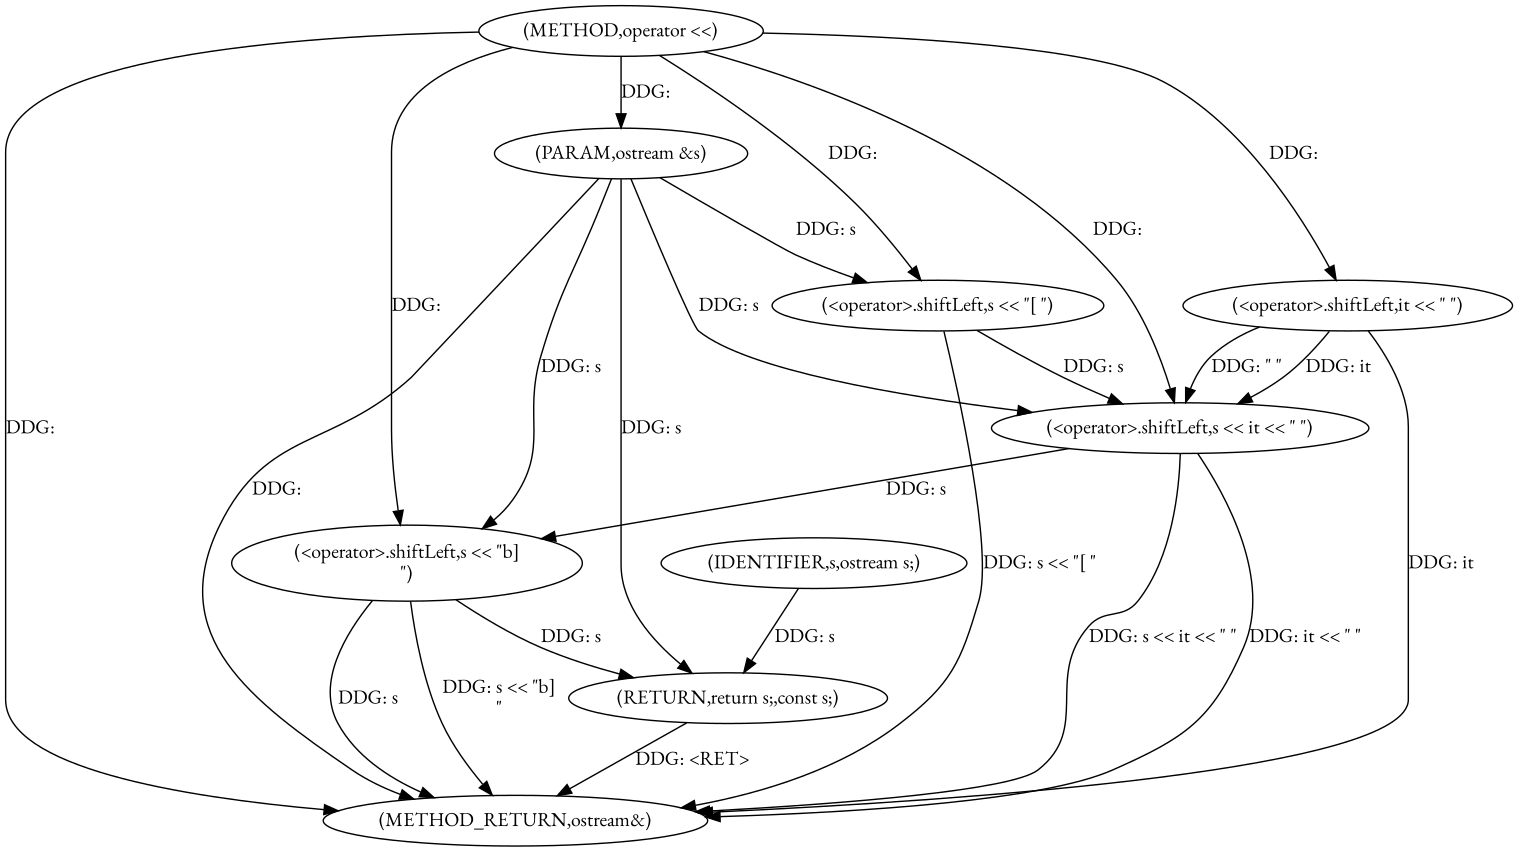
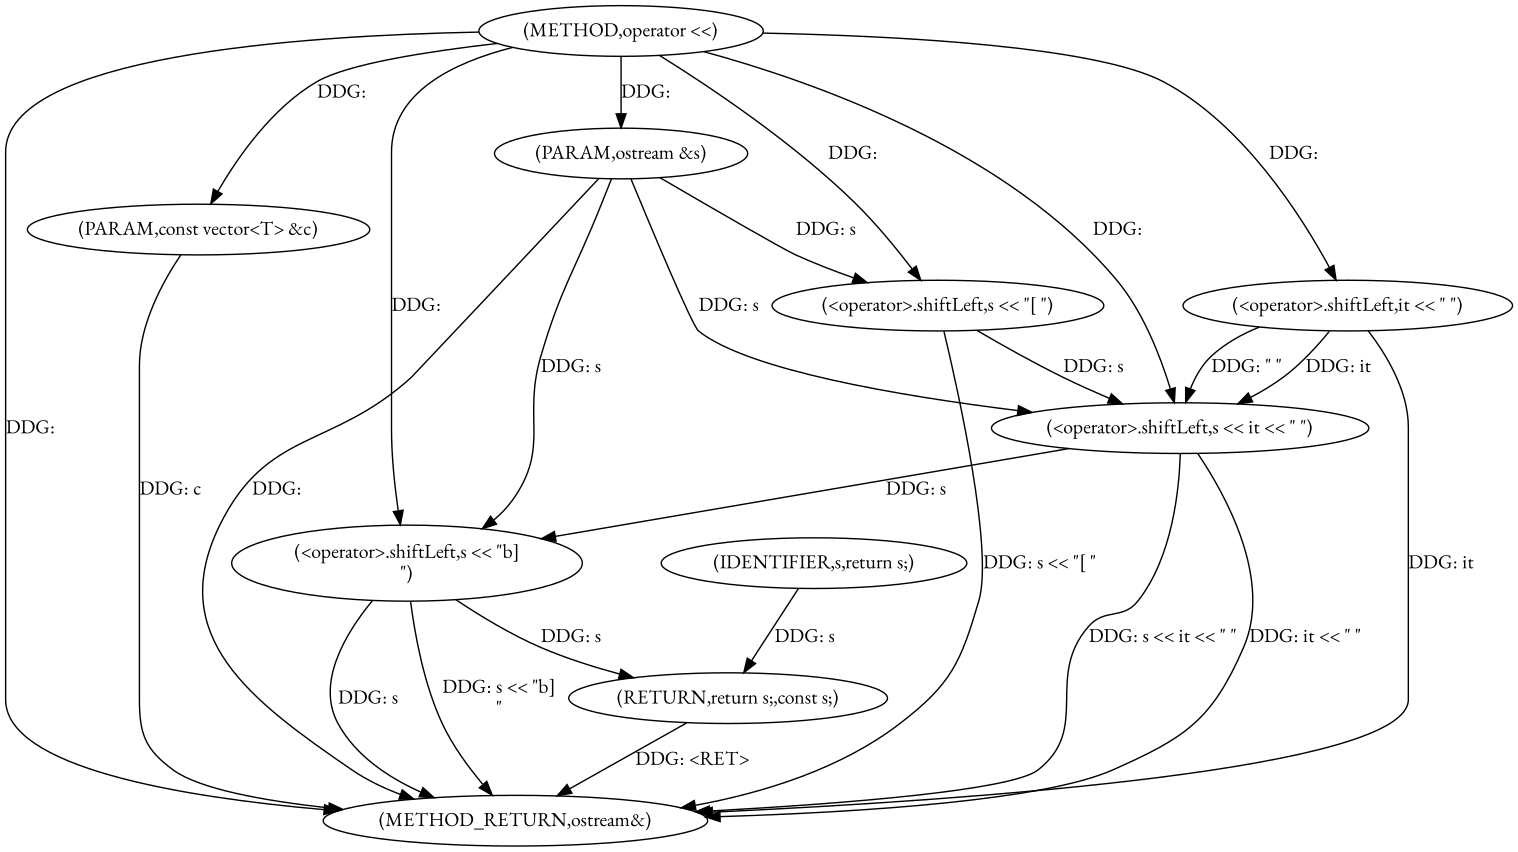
none -> (199, 230)
(621, 432) -> none
(814, 563) -> (814, 563)
